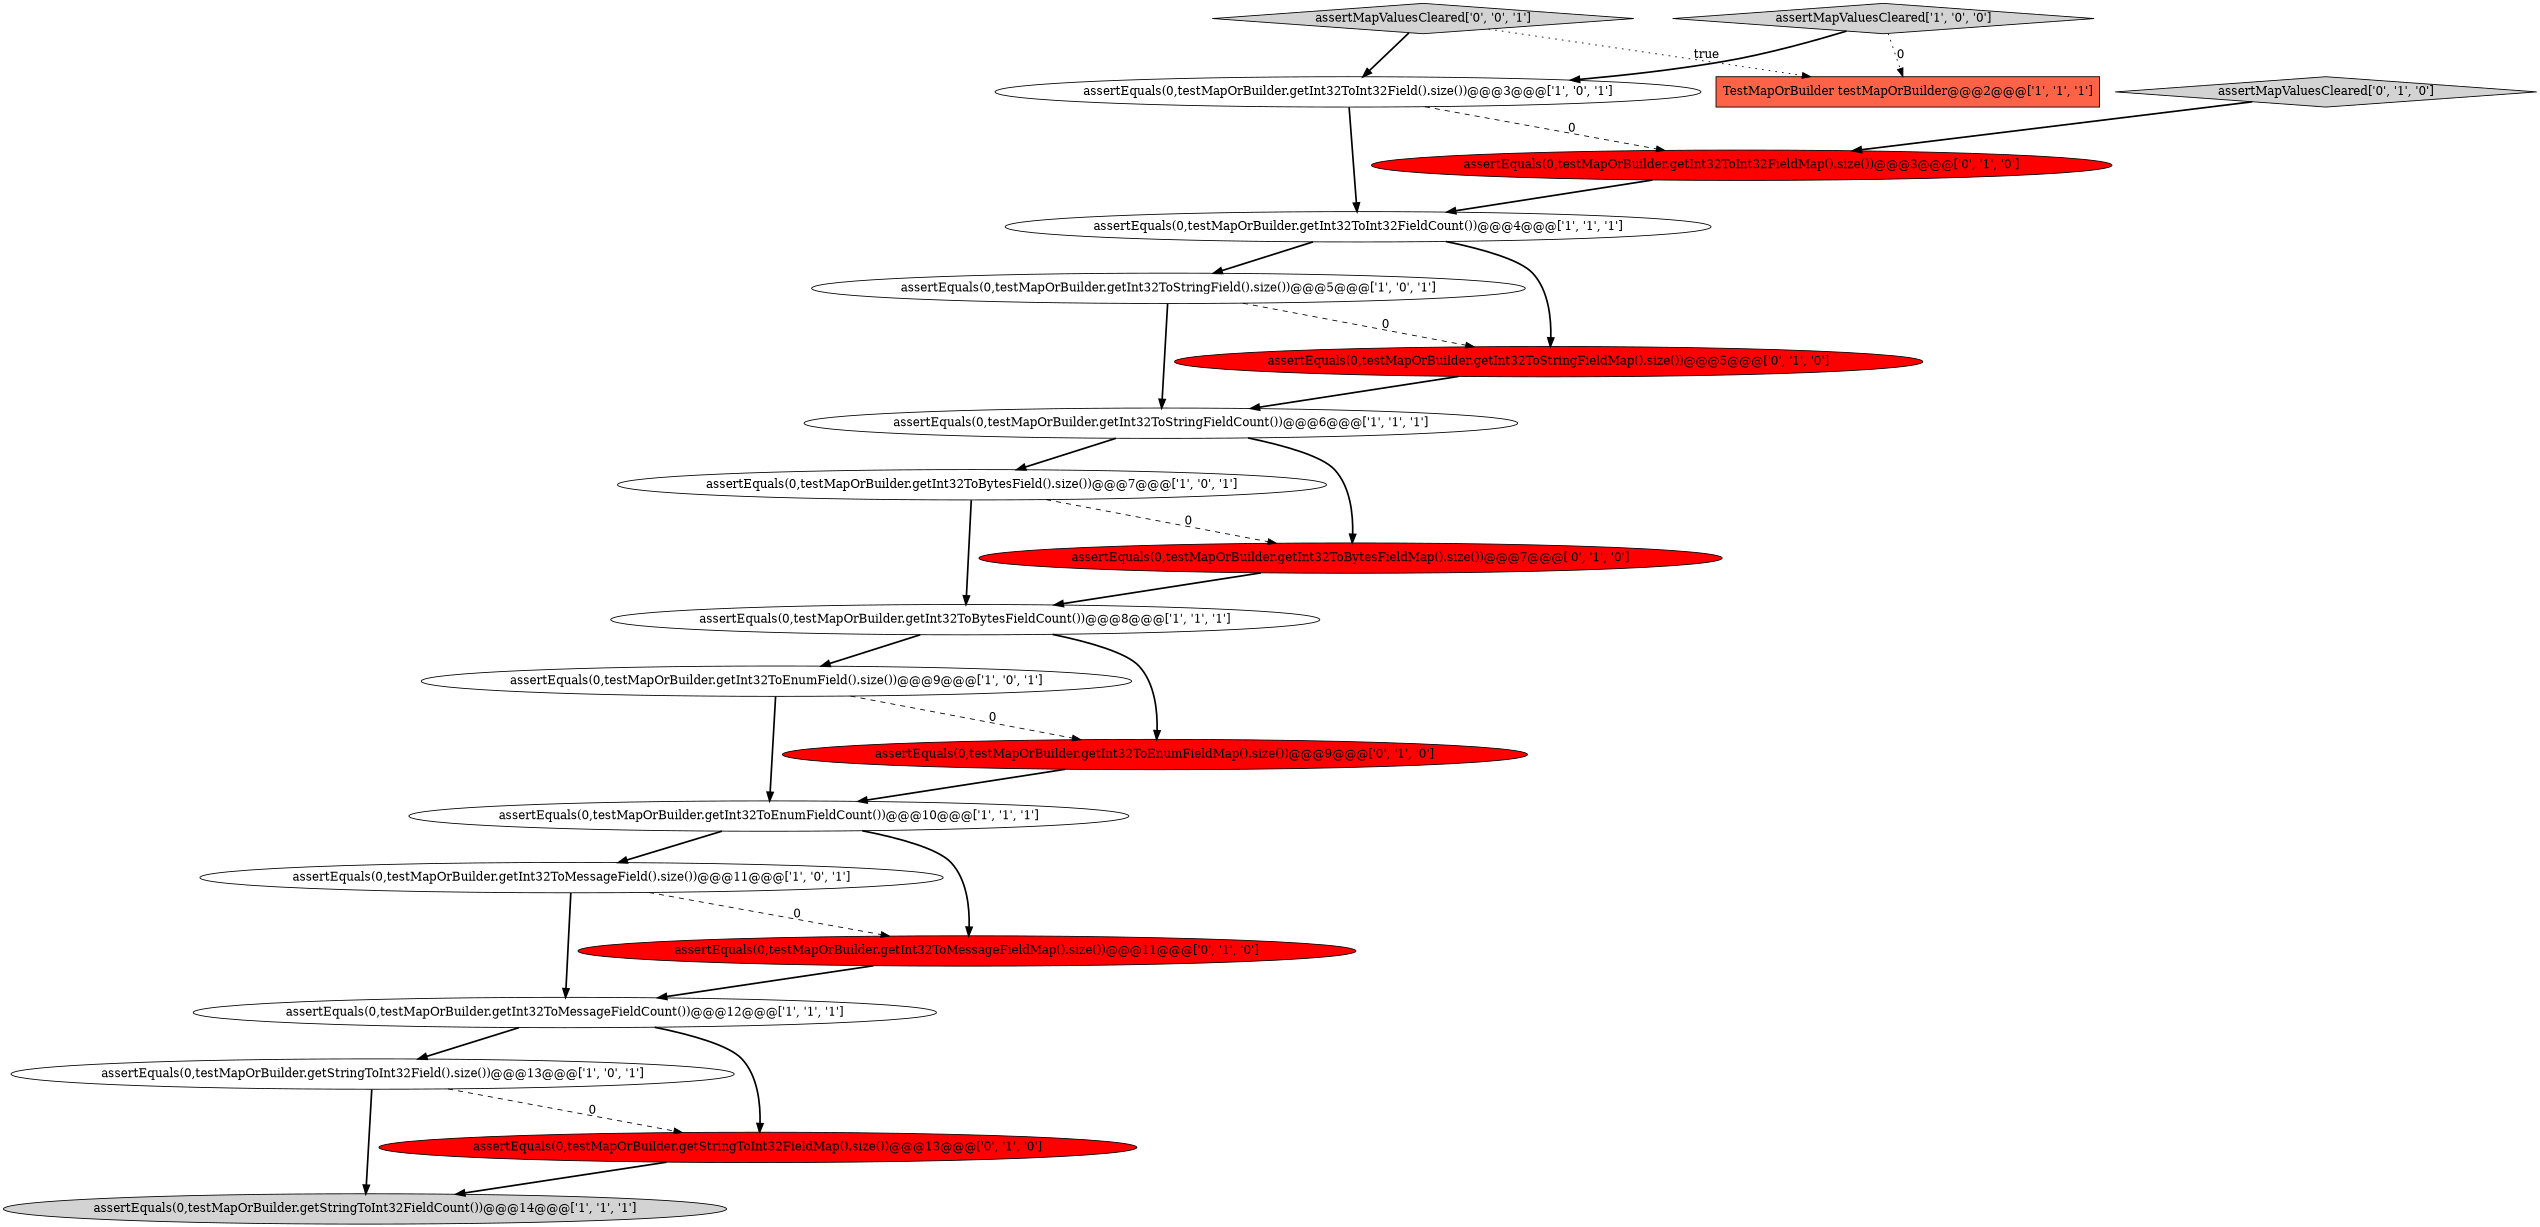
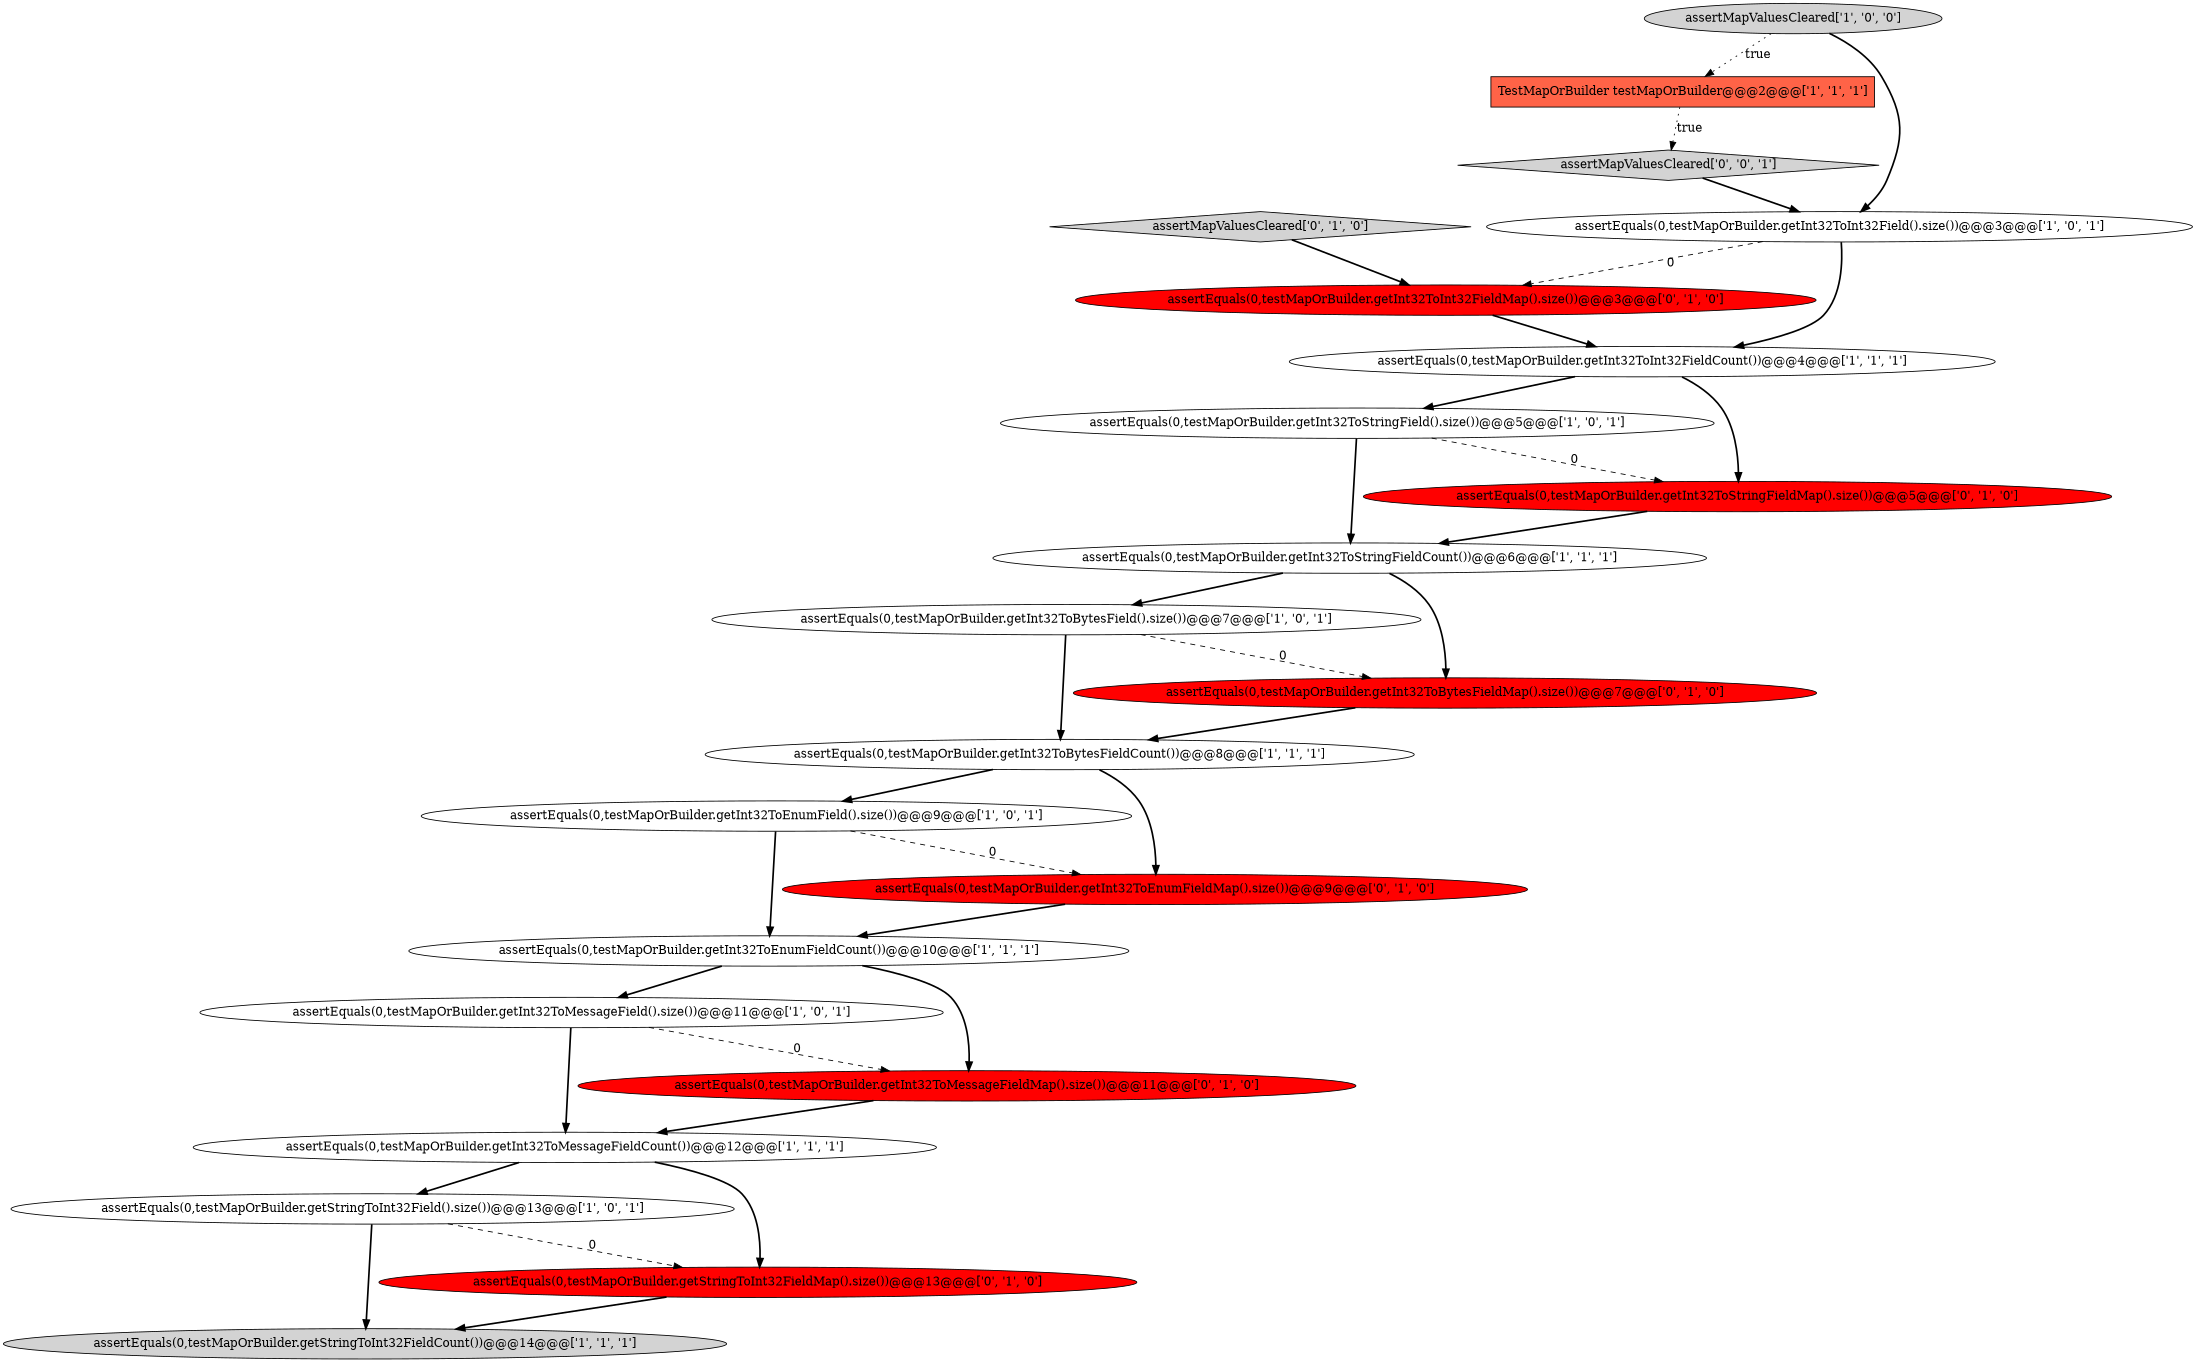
(1883, 19) -> (1793, 19)
(1645, 52) -> (1676, 124)
(1901, 55) -> (1758, 55)
